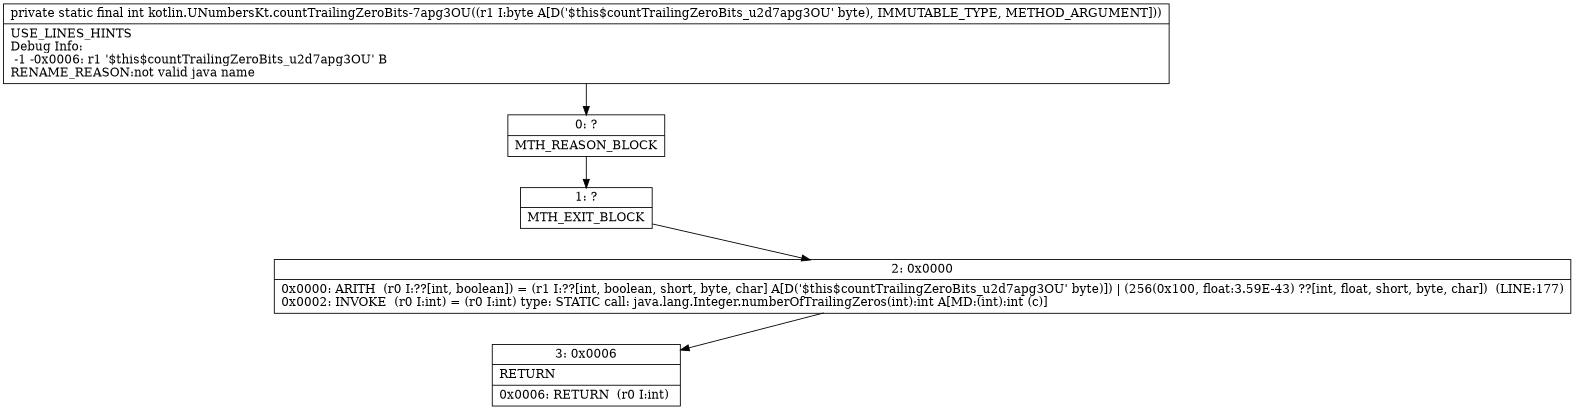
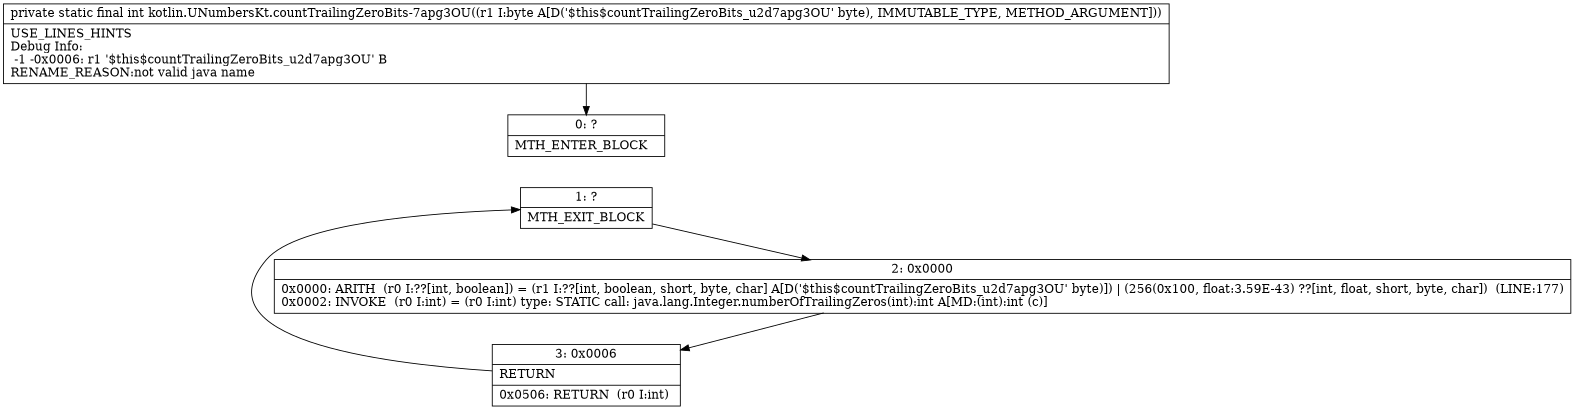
(586, 146) -> (582, 146)
(586, 168) -> (255, 281)
(586, 395) -> (586, 395)
